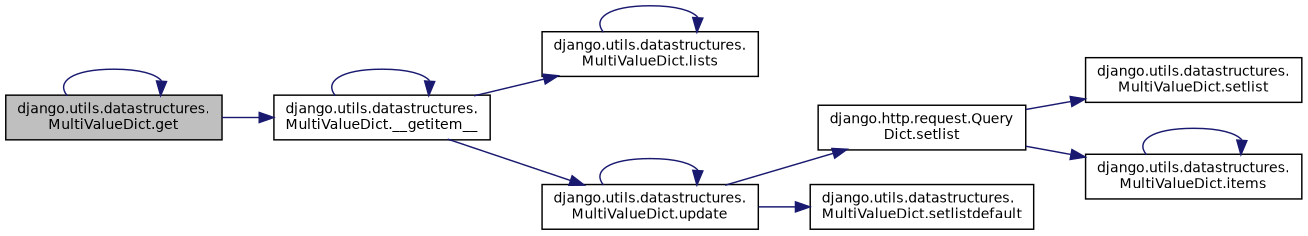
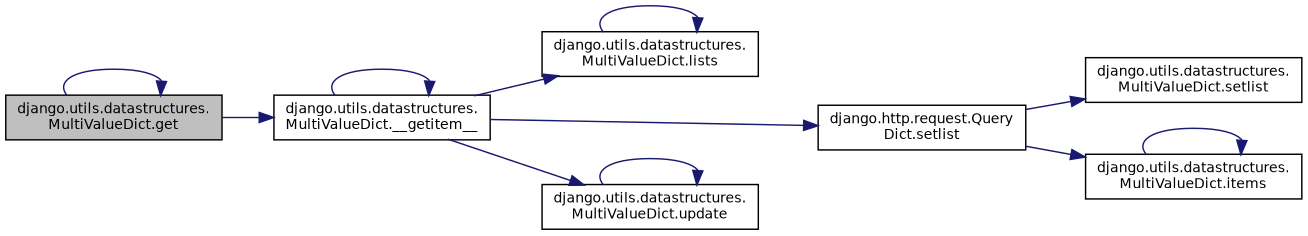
(779, 169) -> (647, 122)
(922, 207) -> none
